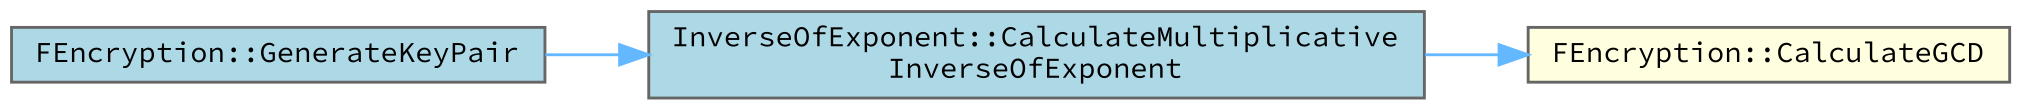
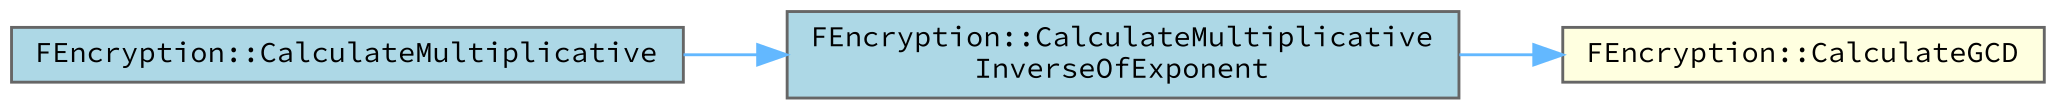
(278, 55) -> (347, 55)
(1037, 55) -> (1123, 55)
